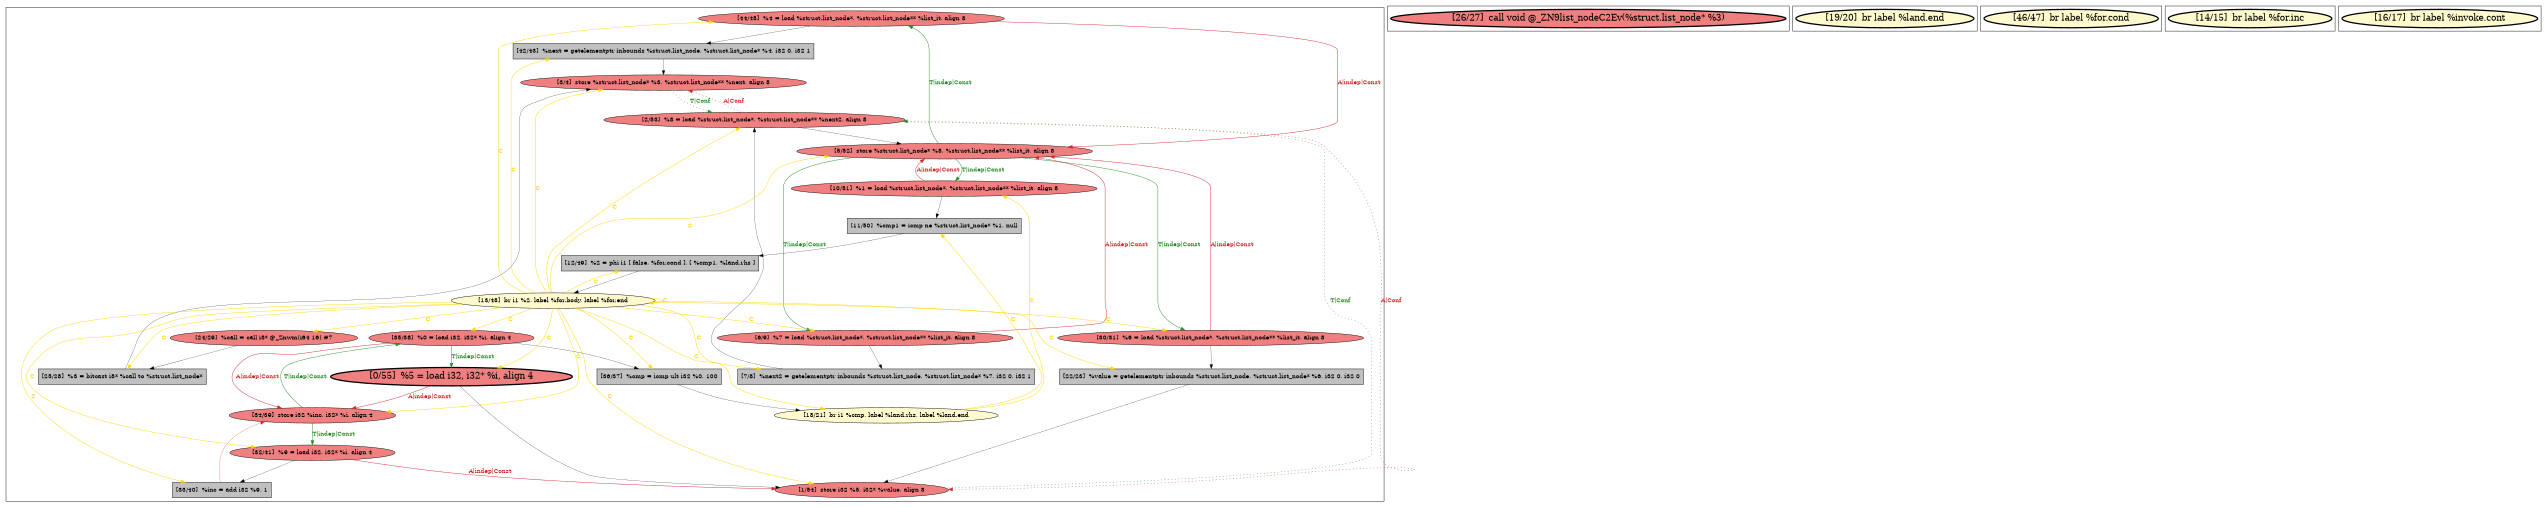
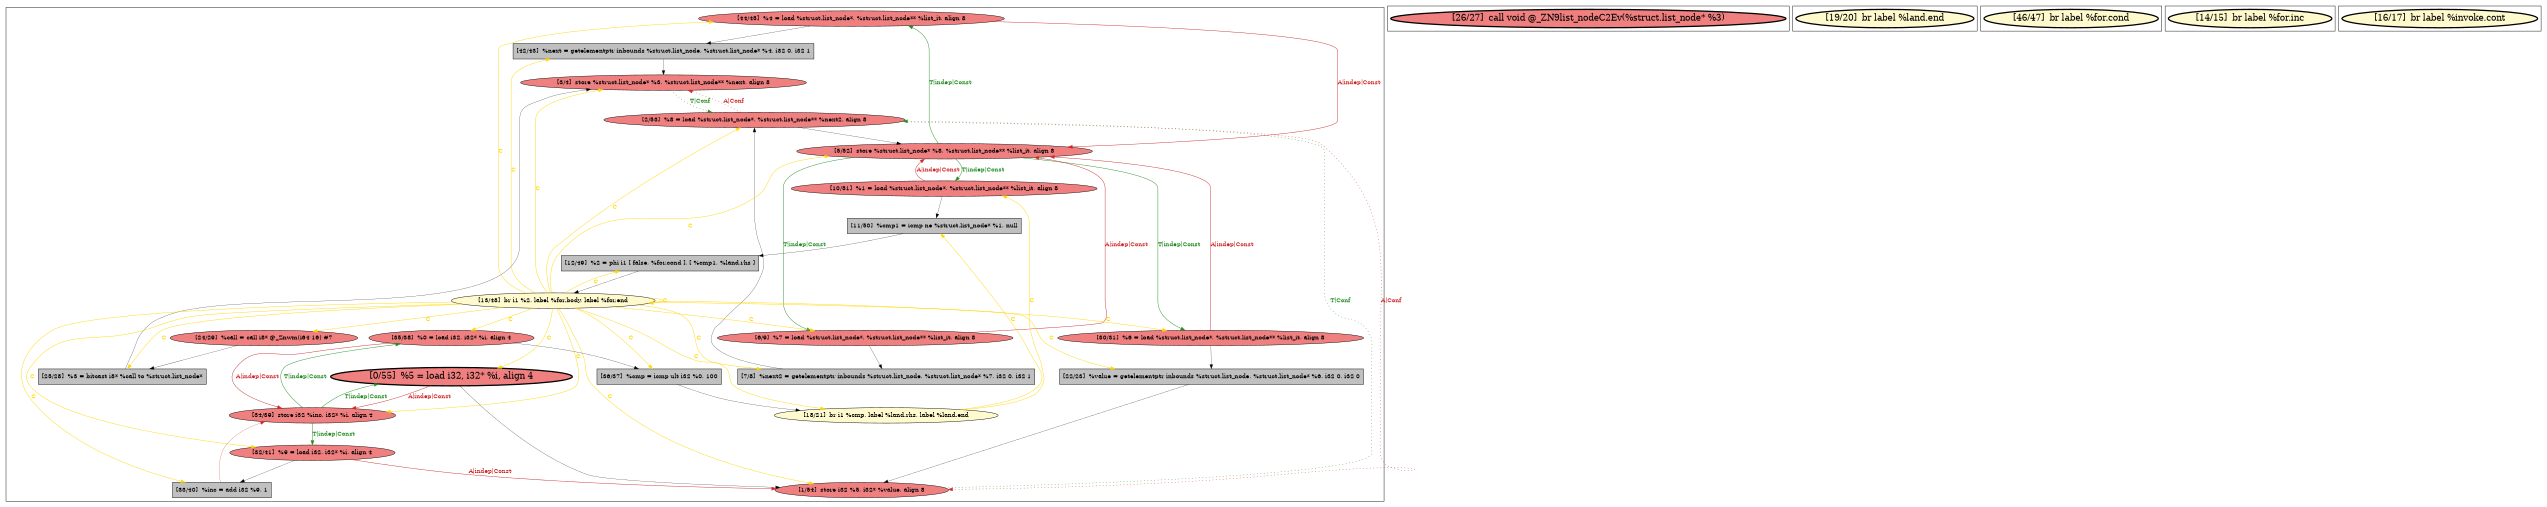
(451, 354) -> (346, 393)
